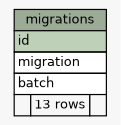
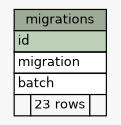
(60, 105) -> (60, 105)
